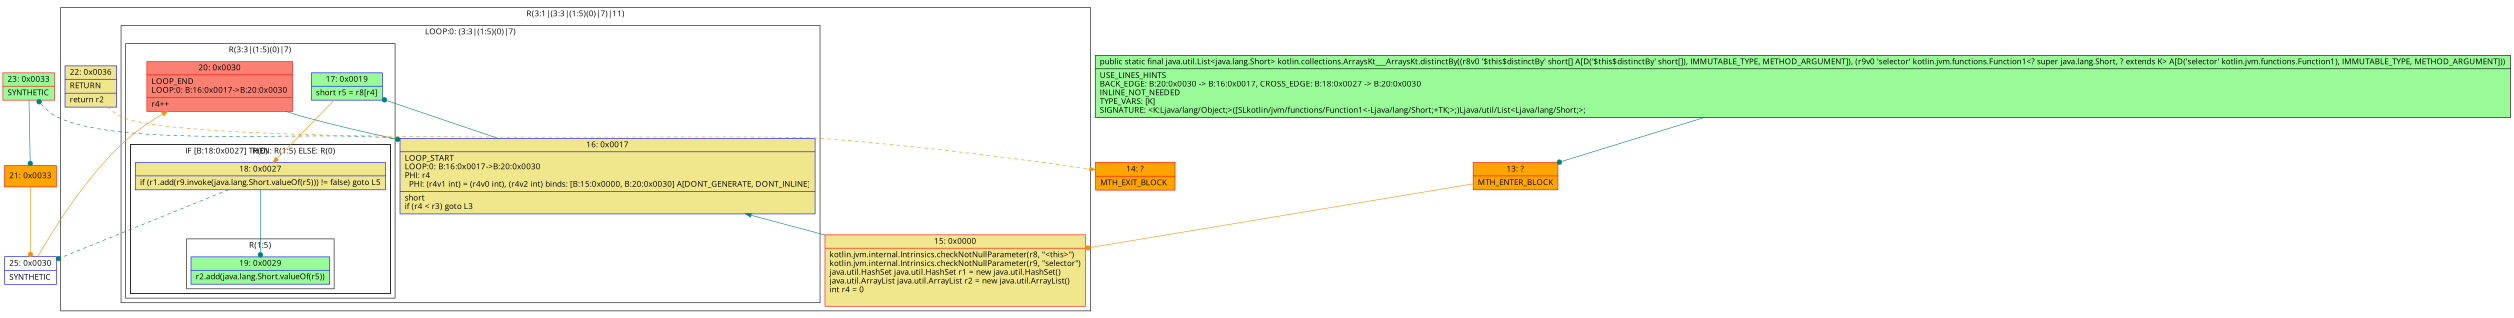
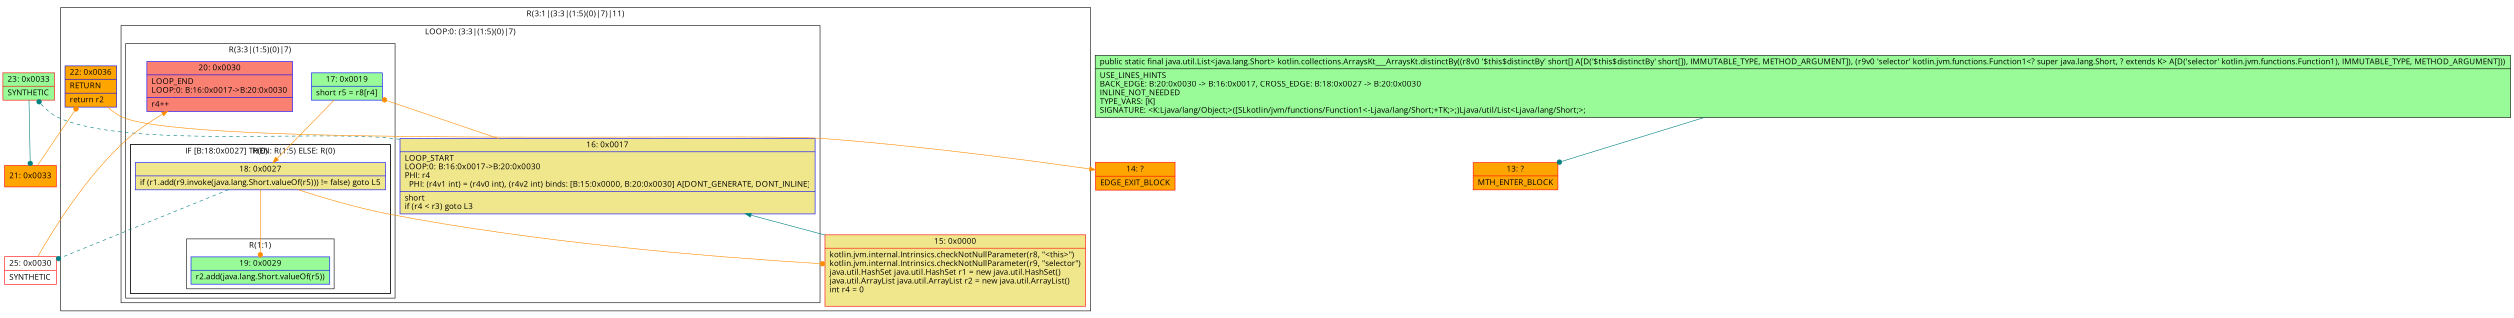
(91, 87) -> (91, 87)
(220, 87) -> (220, 87)
(443, 120) -> (443, 120)
(340, 126) -> none
(597, 137) -> (597, 137)
(1134, 183) -> (1135, 183)
(1282, 216) -> (557, 240)
(30, 219) -> (56, 138)
(260, 221) -> (260, 221)
(260, 246) -> (260, 246)
(30, 271) -> (30, 271)
